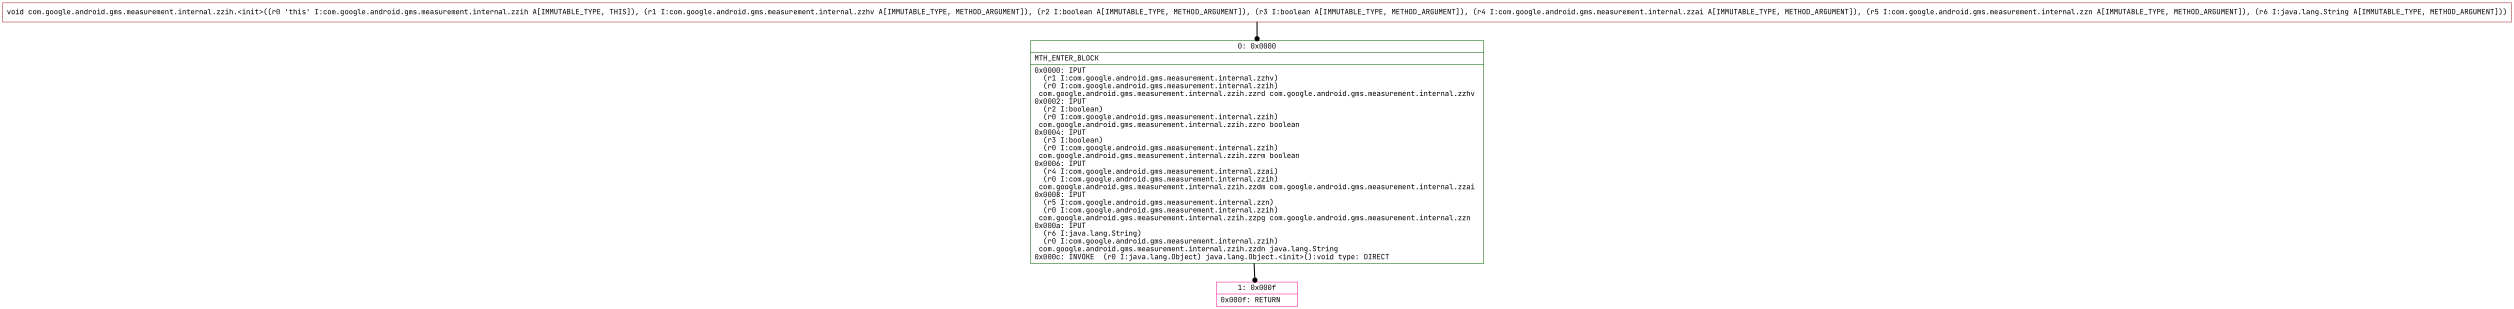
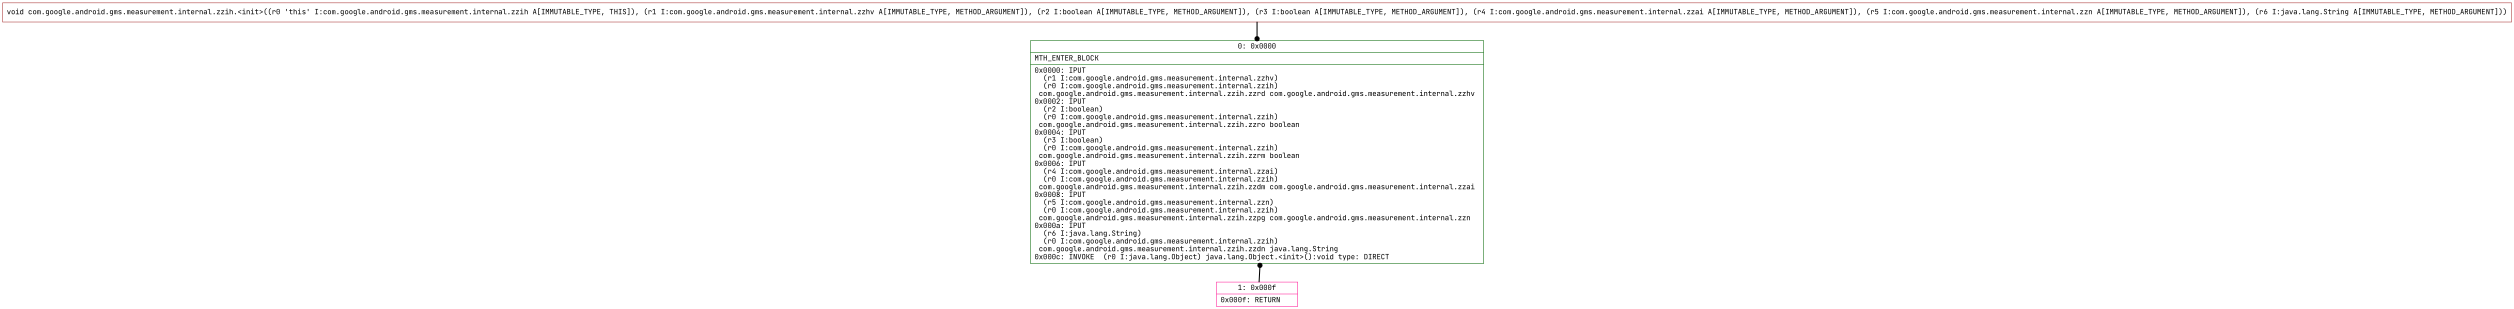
(1254, 271) -> (1260, 275)
